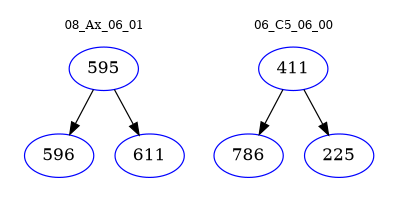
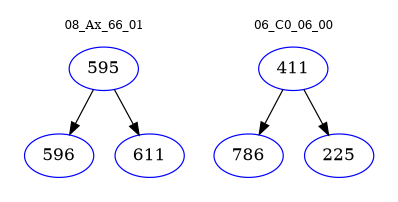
(104, 26) -> (104, 26)
(294, 26) -> (294, 26)
